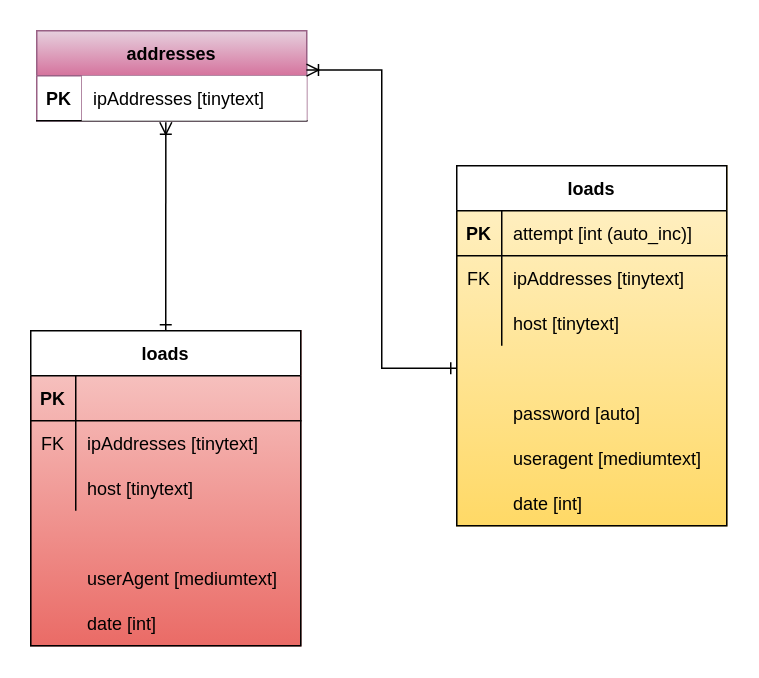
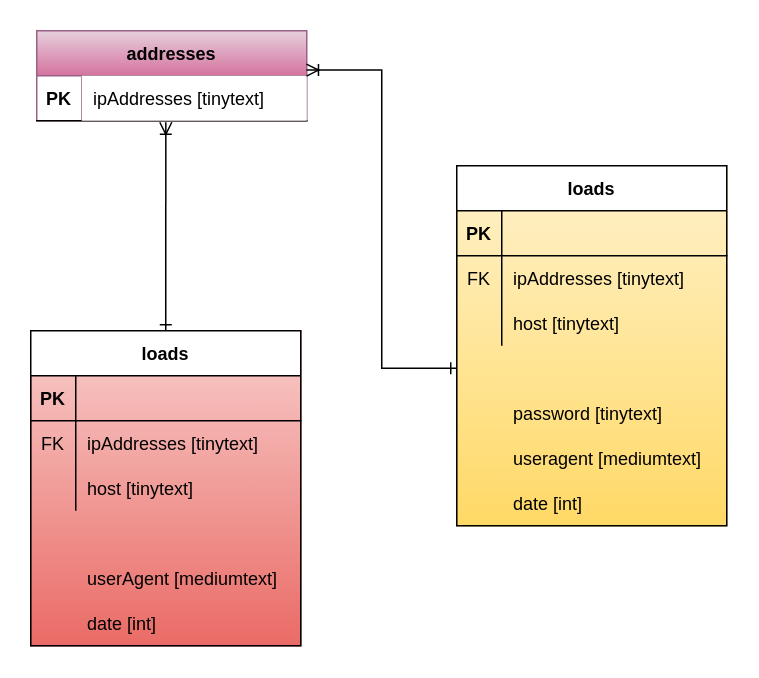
(614, 233) -> none
(586, 414) -> (604, 414)
